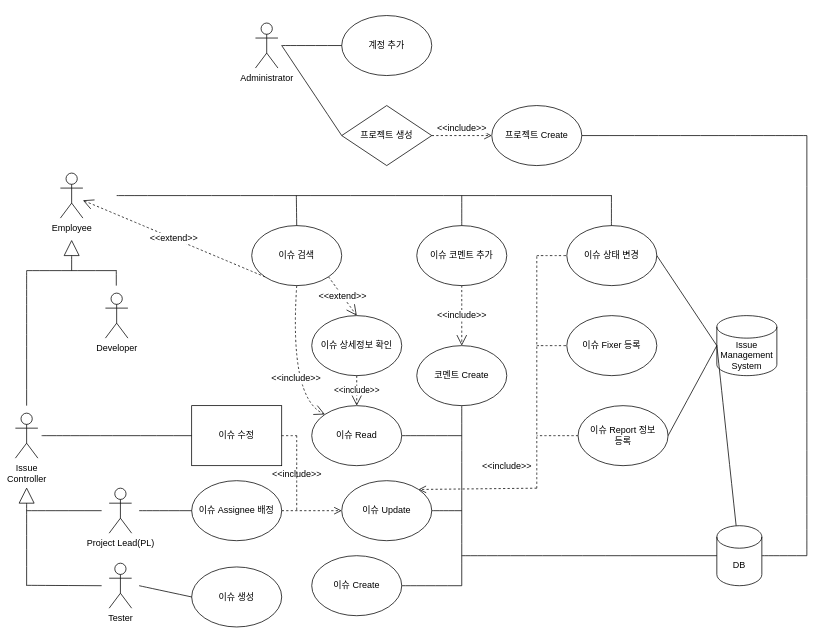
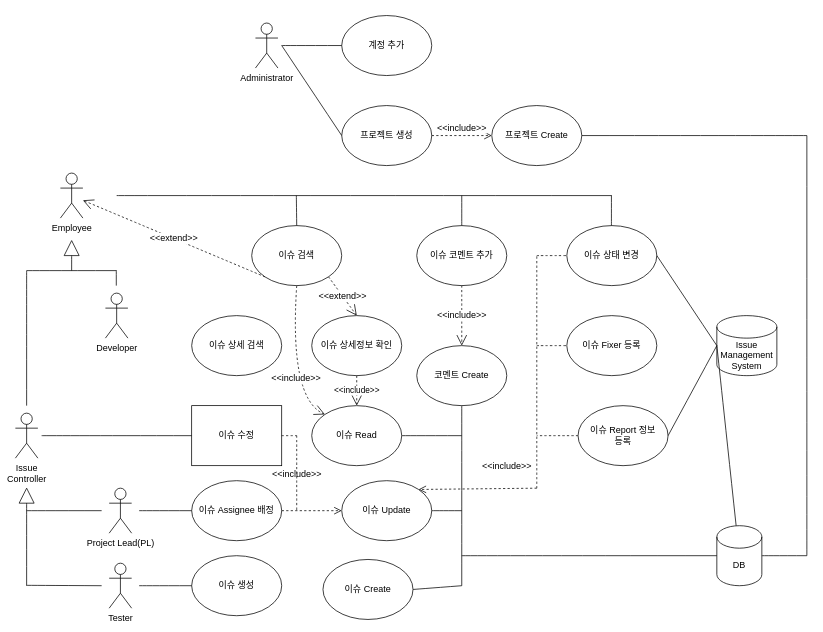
(387, 135) -> (387, 135)
none -> (237, 345)
(357, 585) -> (368, 589)
(237, 597) -> (237, 585)
